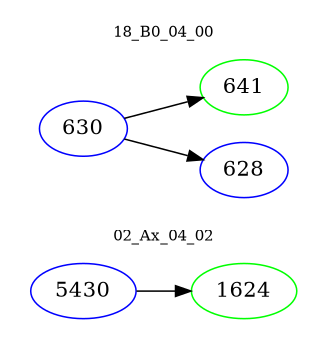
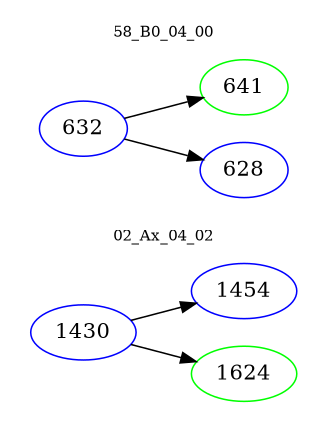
(164, 33) -> (164, 33)
(83, 129) -> (83, 129)
(83, 291) -> (83, 332)
none -> (244, 291)
